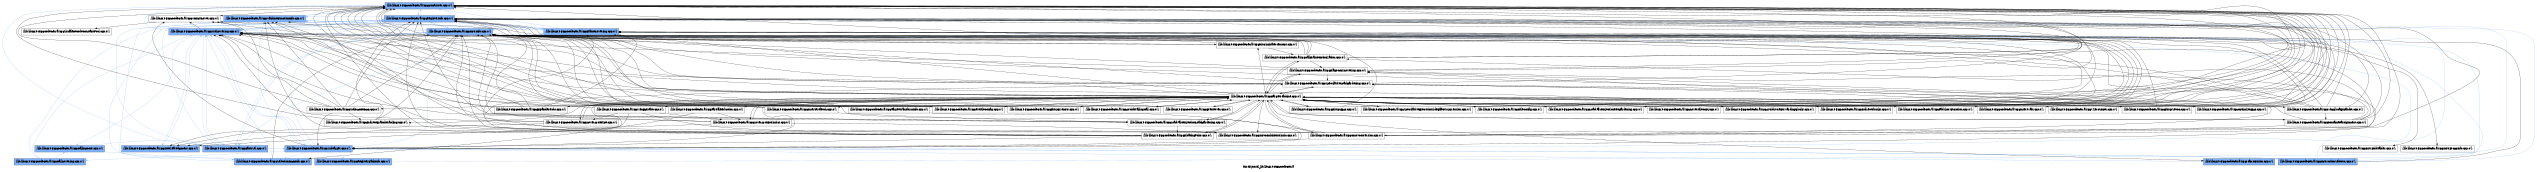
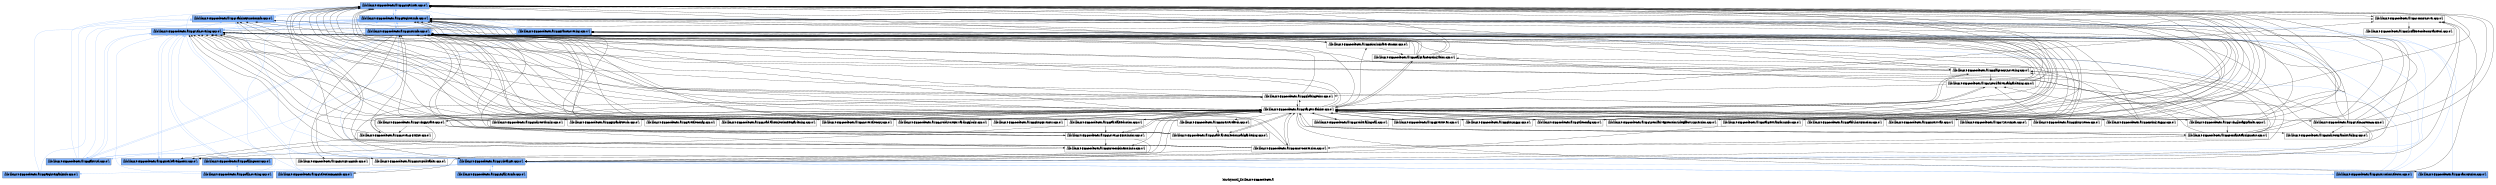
(323, 69) -> (438, 94)
(624, 96) -> (1641, 90)
(159, 155) -> (174, 109)
none -> (491, 175)
